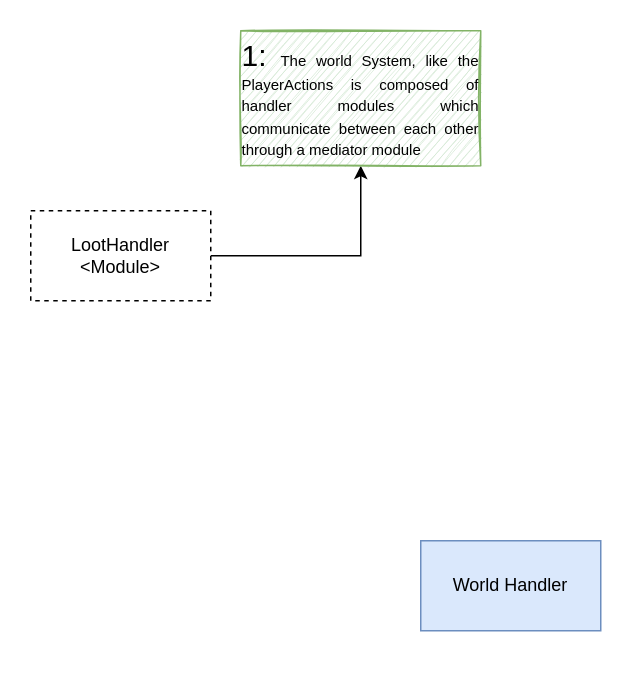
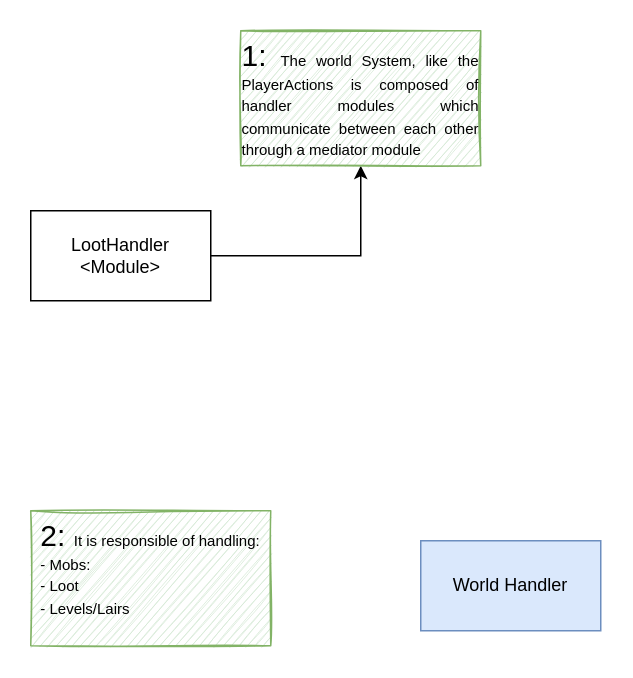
(121, 256) -> (121, 256)
none -> (151, 578)
